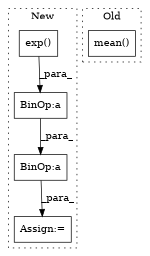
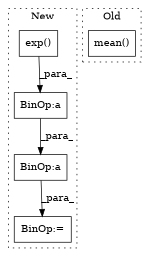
(43, 229) -> (43, 229)
